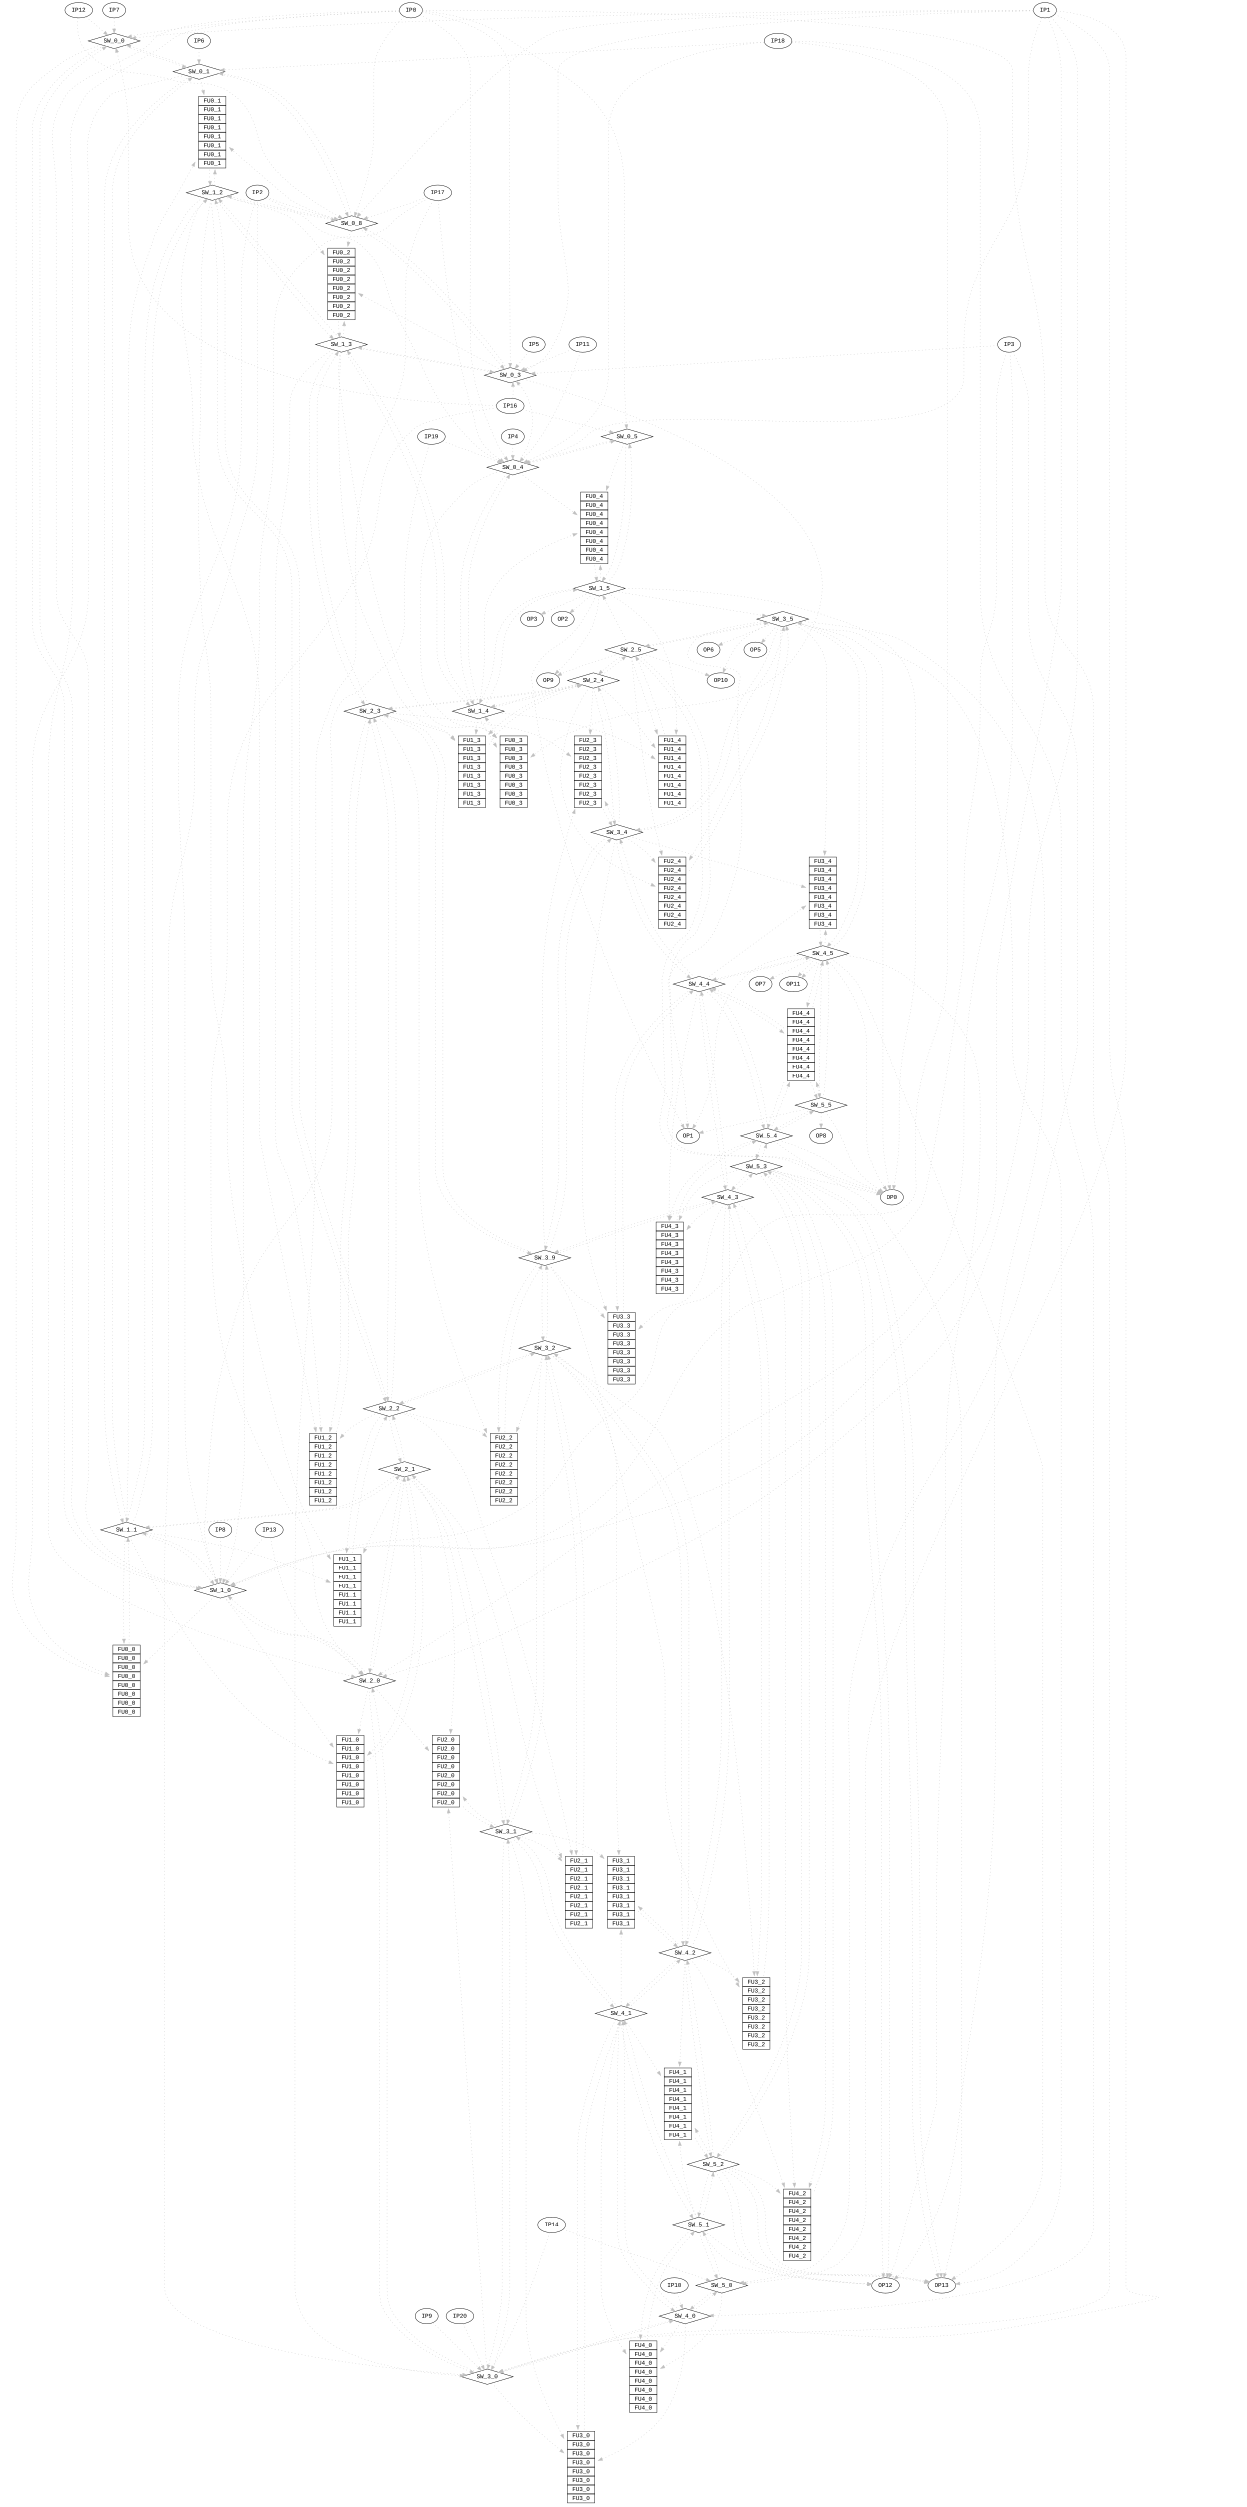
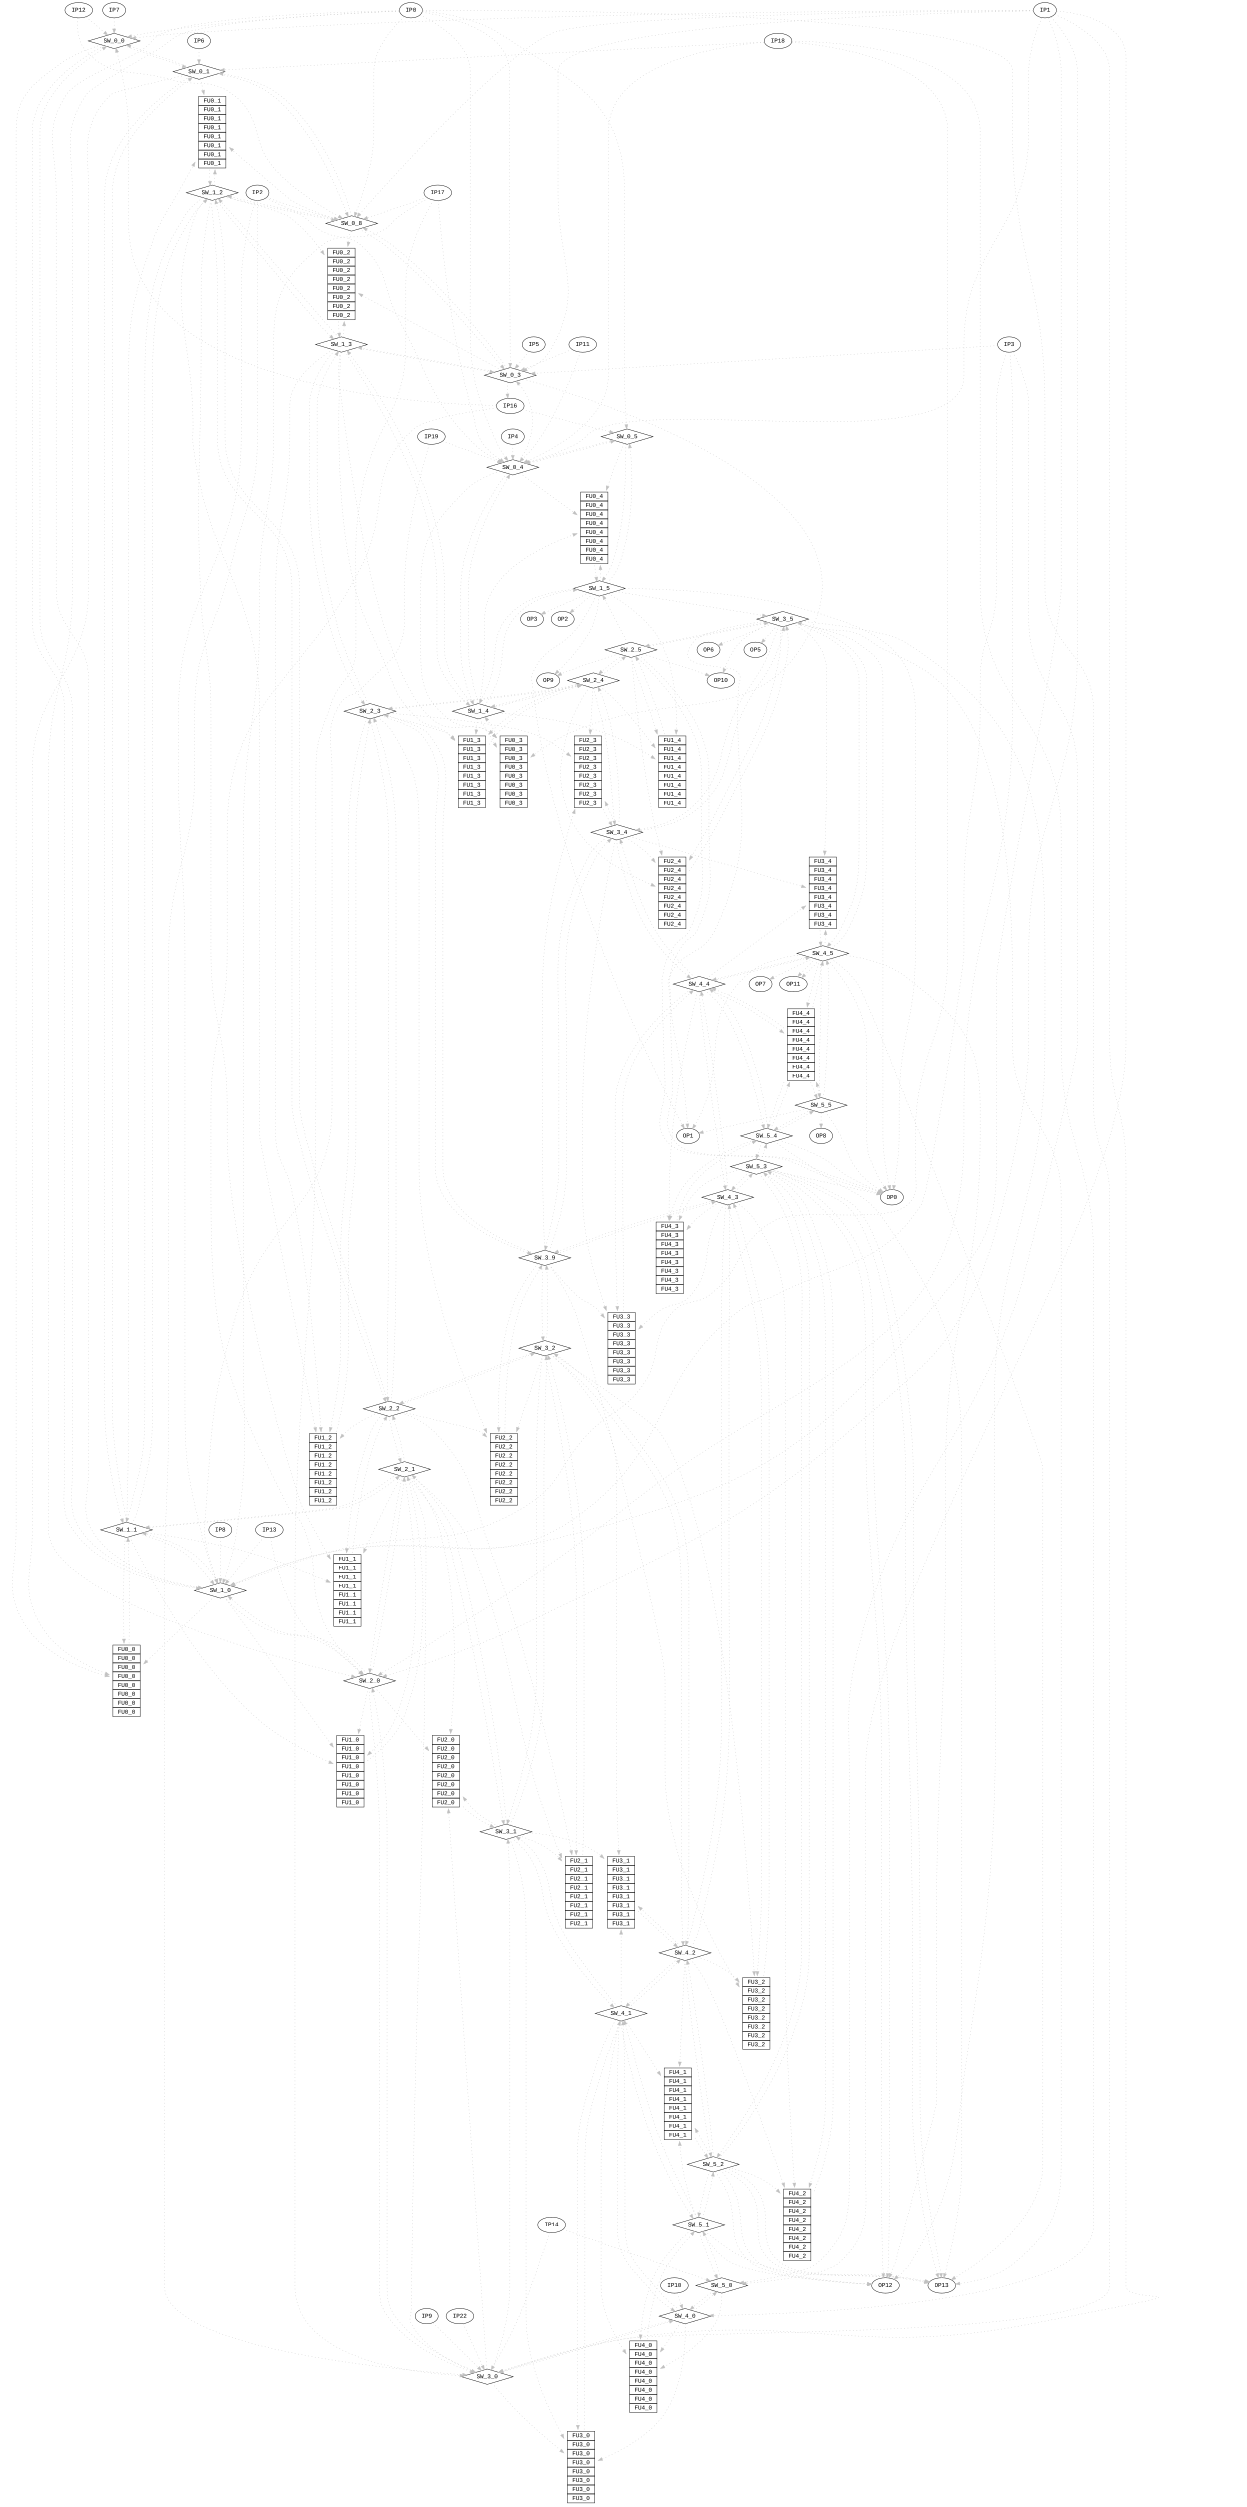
(513, 392) -> (507, 388)
(502, 2103) -> (419, 1938)
(460, 2316) -> (460, 2316)
